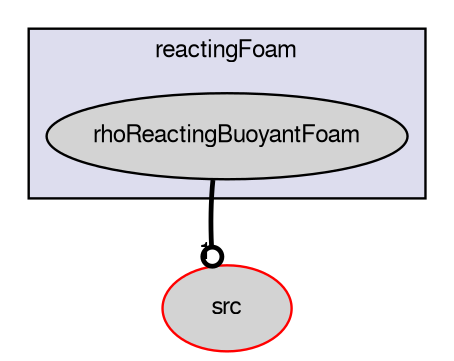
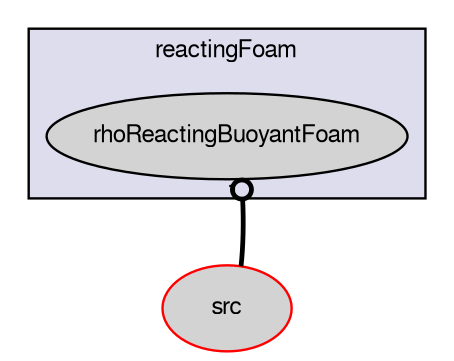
(211, 213) -> (243, 233)
